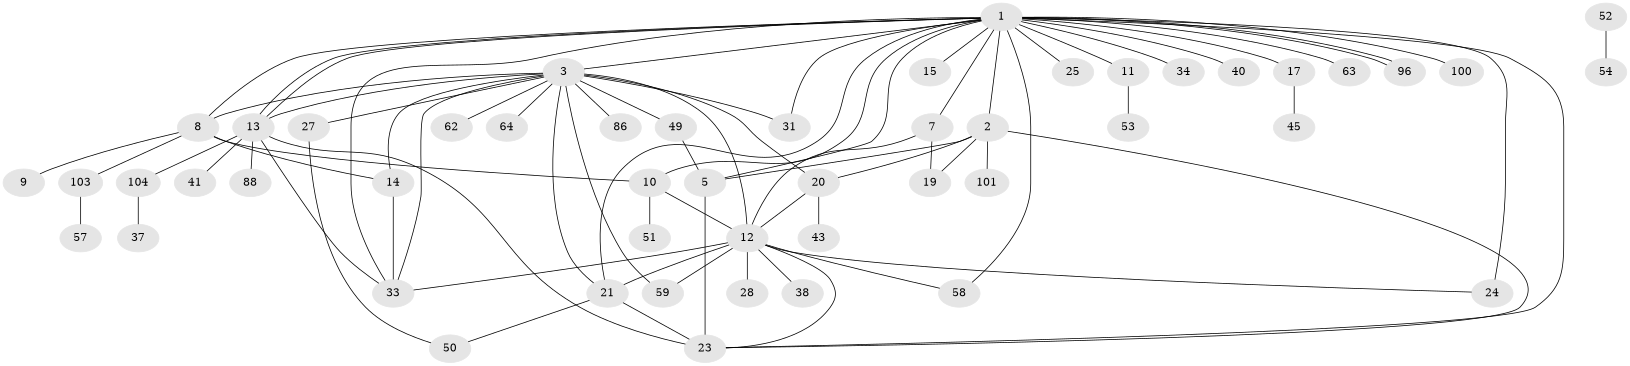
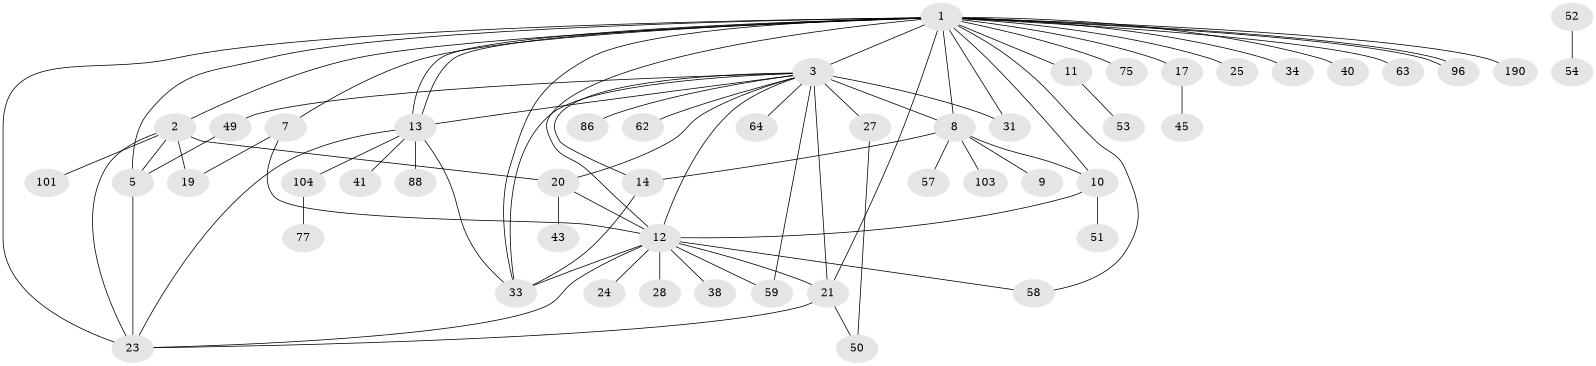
(1491, 58) -> (652, 65)
(930, 72) -> (1127, 72)
(1462, 72) -> (1515, 72)
(81, 211) -> (942, 155)
(138, 238) -> (303, 238)
